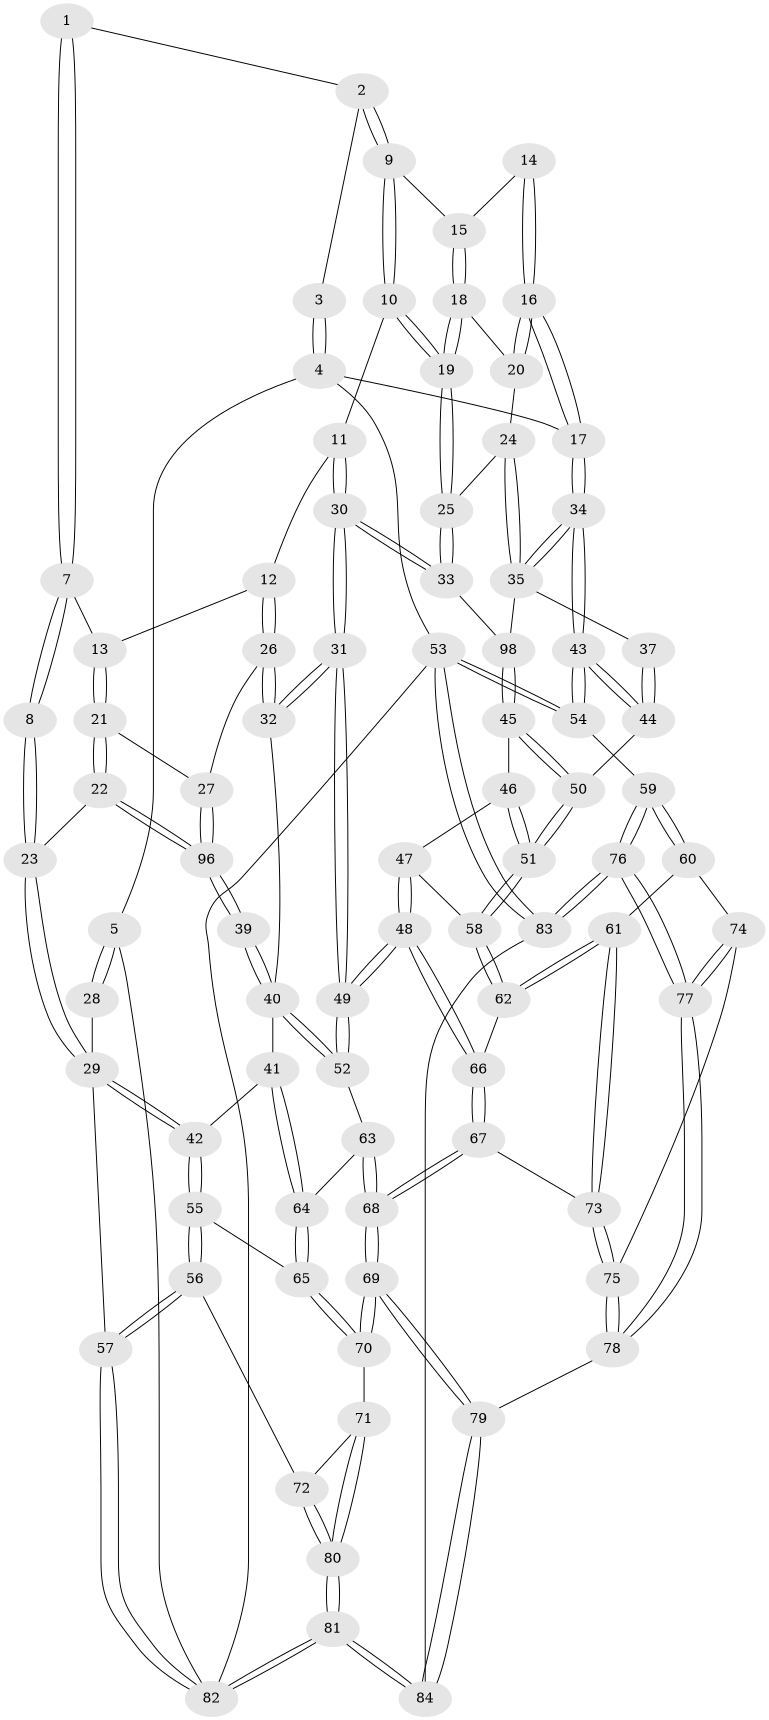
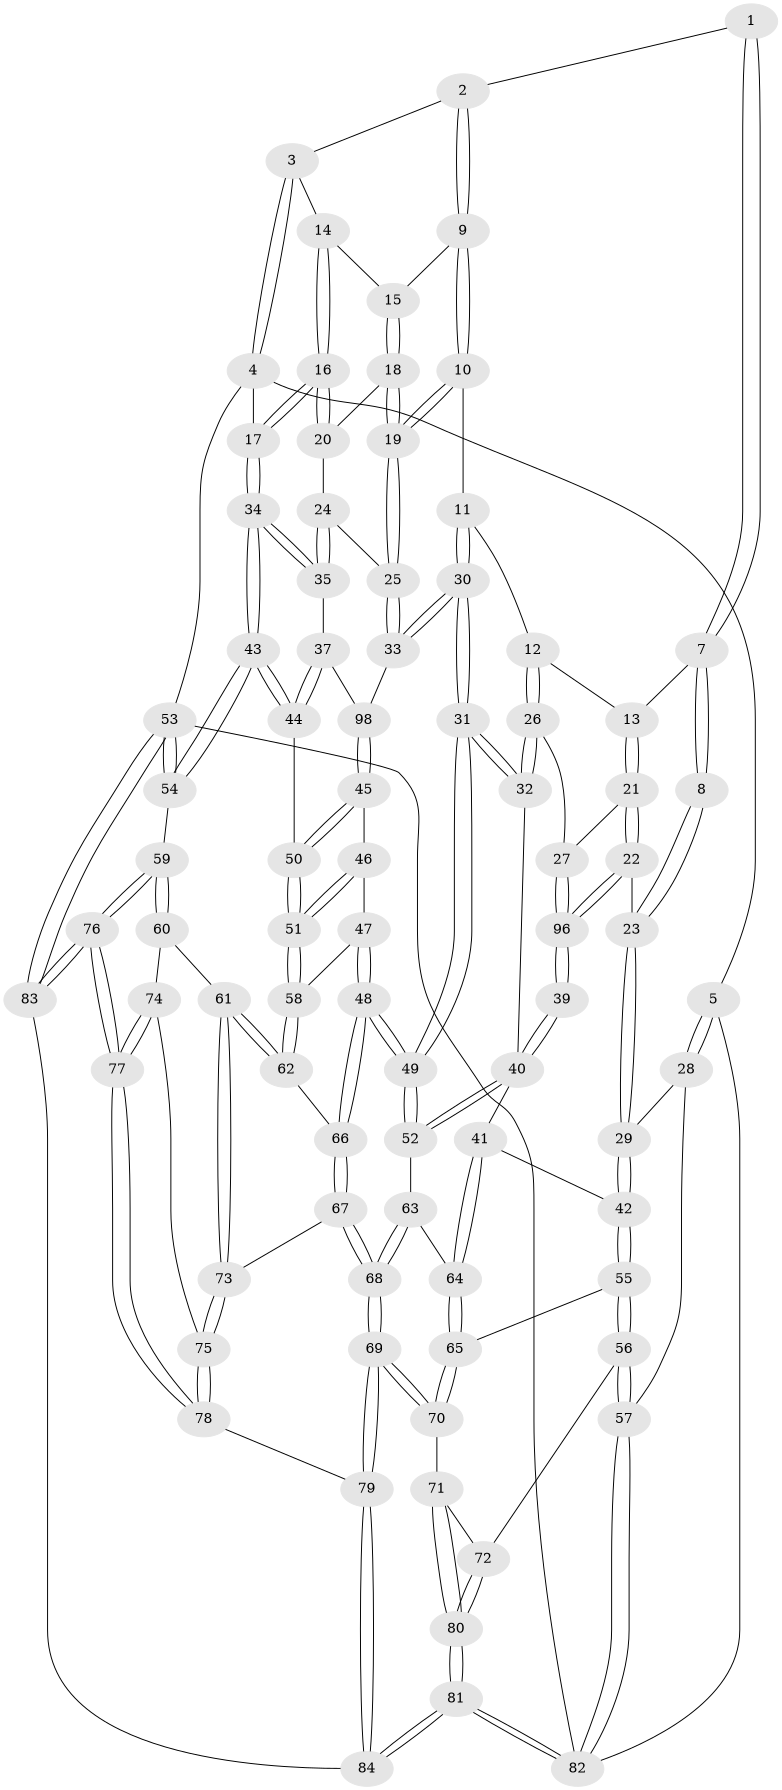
none -> (308, 196)
(513, 616) -> (344, 685)
(99, 1210) -> (682, 1251)
